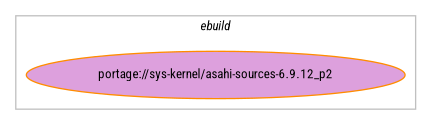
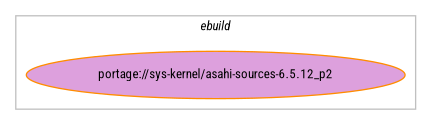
(216, 75) -> (216, 75)
